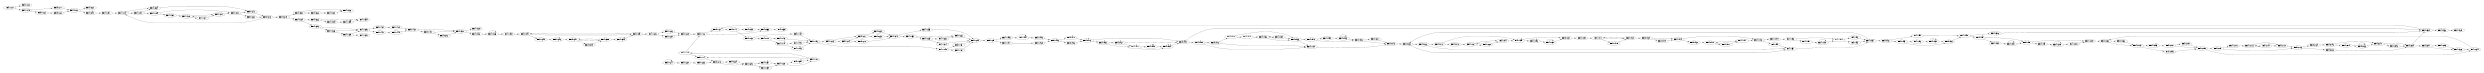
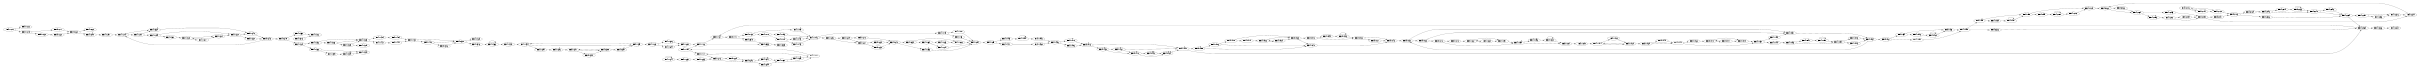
(315, 13) -> none
(2233, 46) -> none
